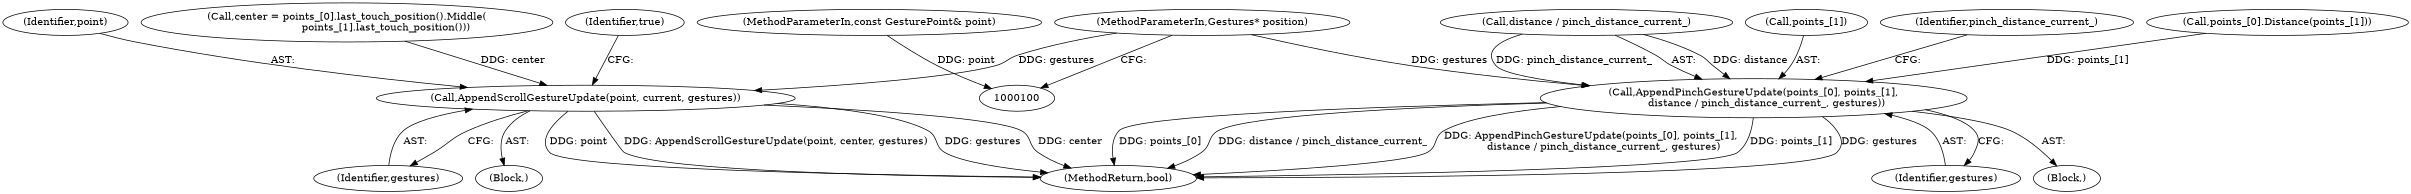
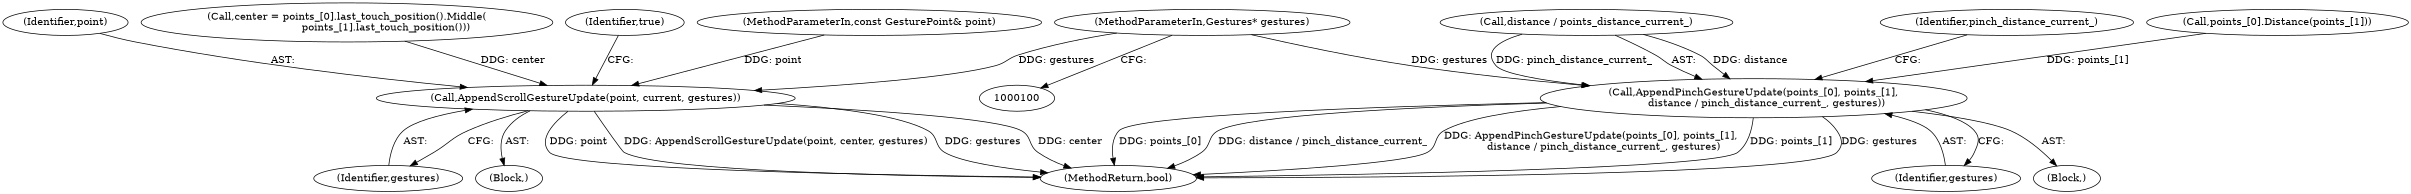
(1202, 22) -> (1202, 22)
(1587, 22) -> (1587, 22)
(1806, 22) -> none
(934, 64) -> (731, 59)
